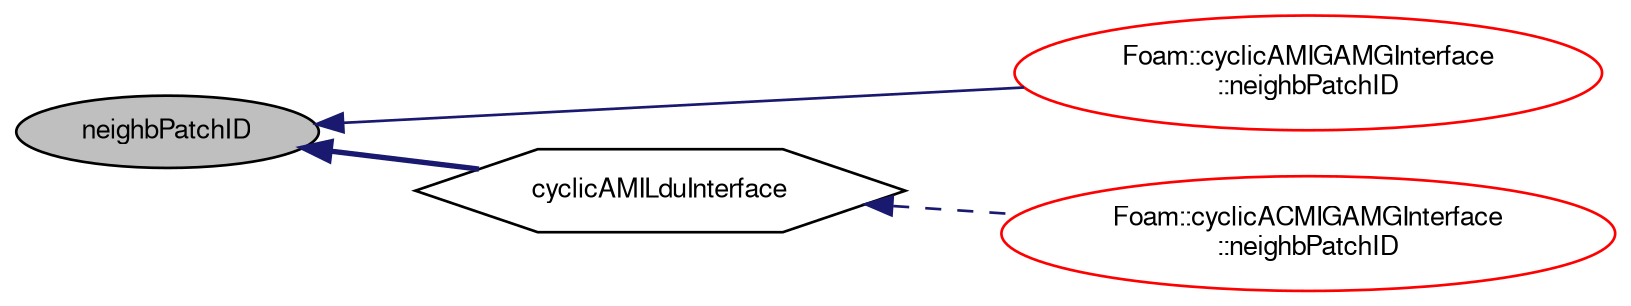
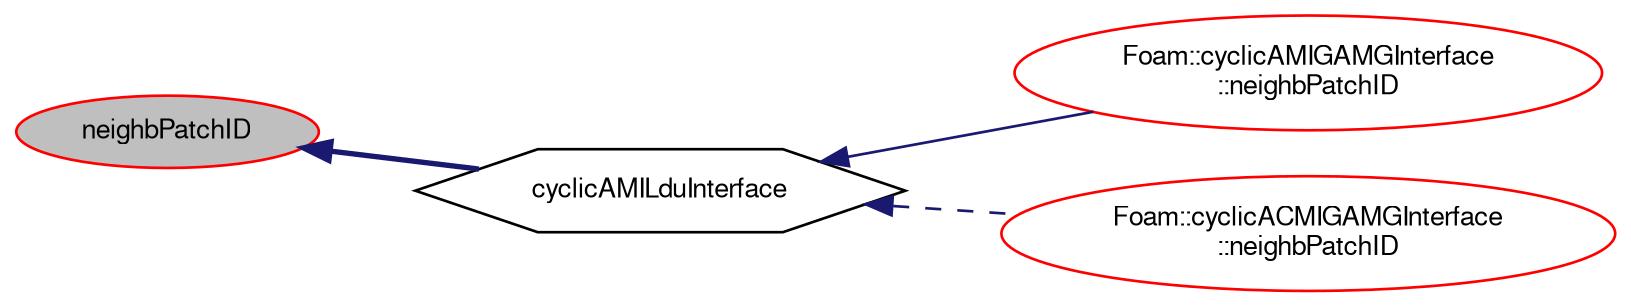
(684, 105) -> (971, 134)
(168, 132) -> (168, 132)
